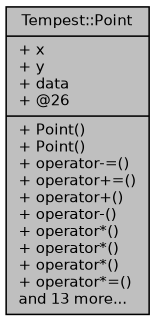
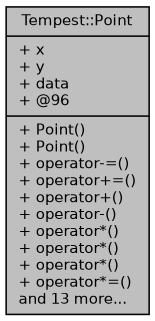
(45, 101) -> (45, 101)
